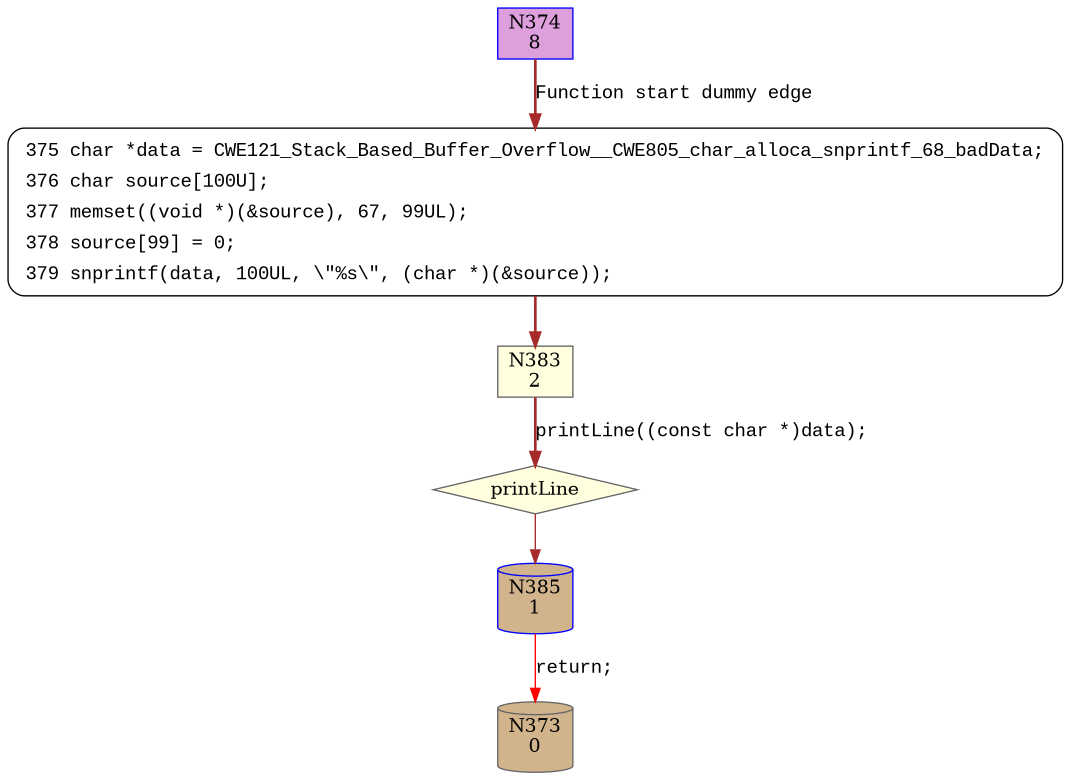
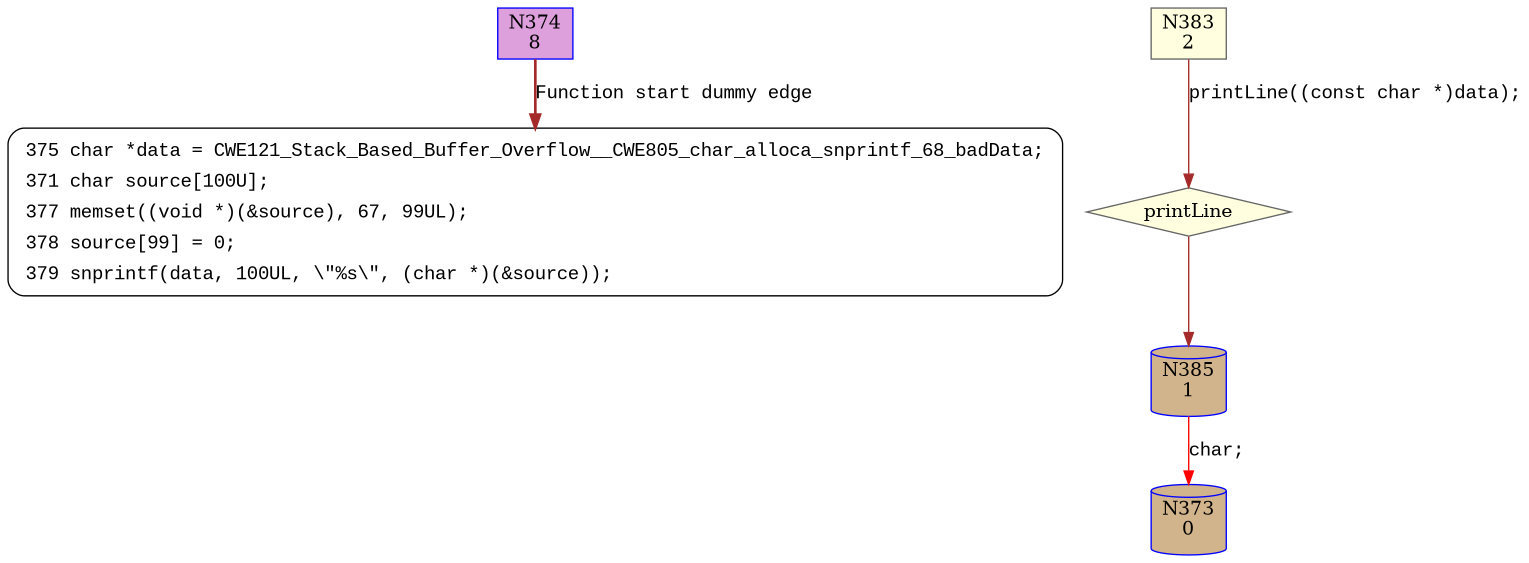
(42, 181) -> (42, 181)
(535, 314) -> none
(535, 425) -> (1189, 117)
(574, 668) -> (1217, 450)
(535, 737) -> (1189, 520)
